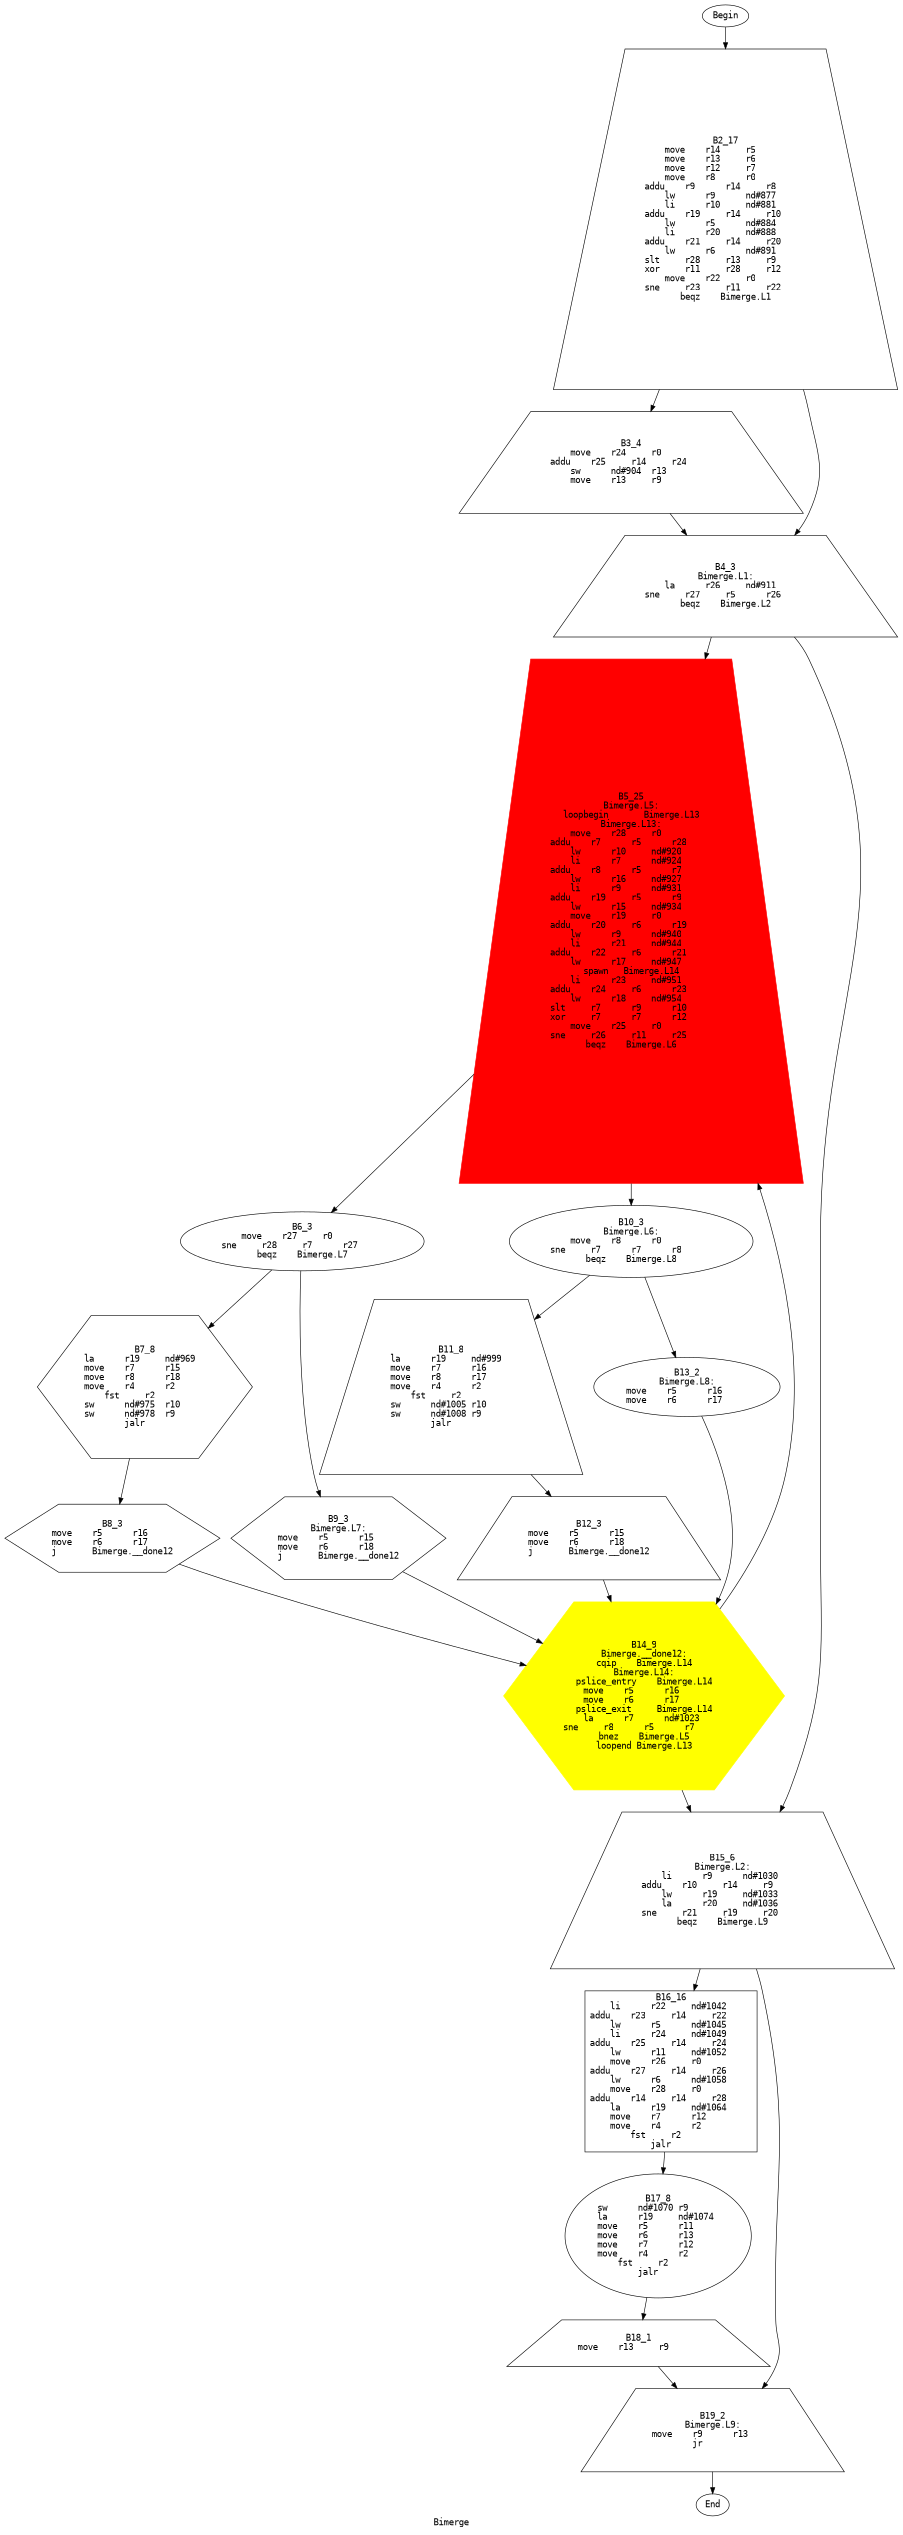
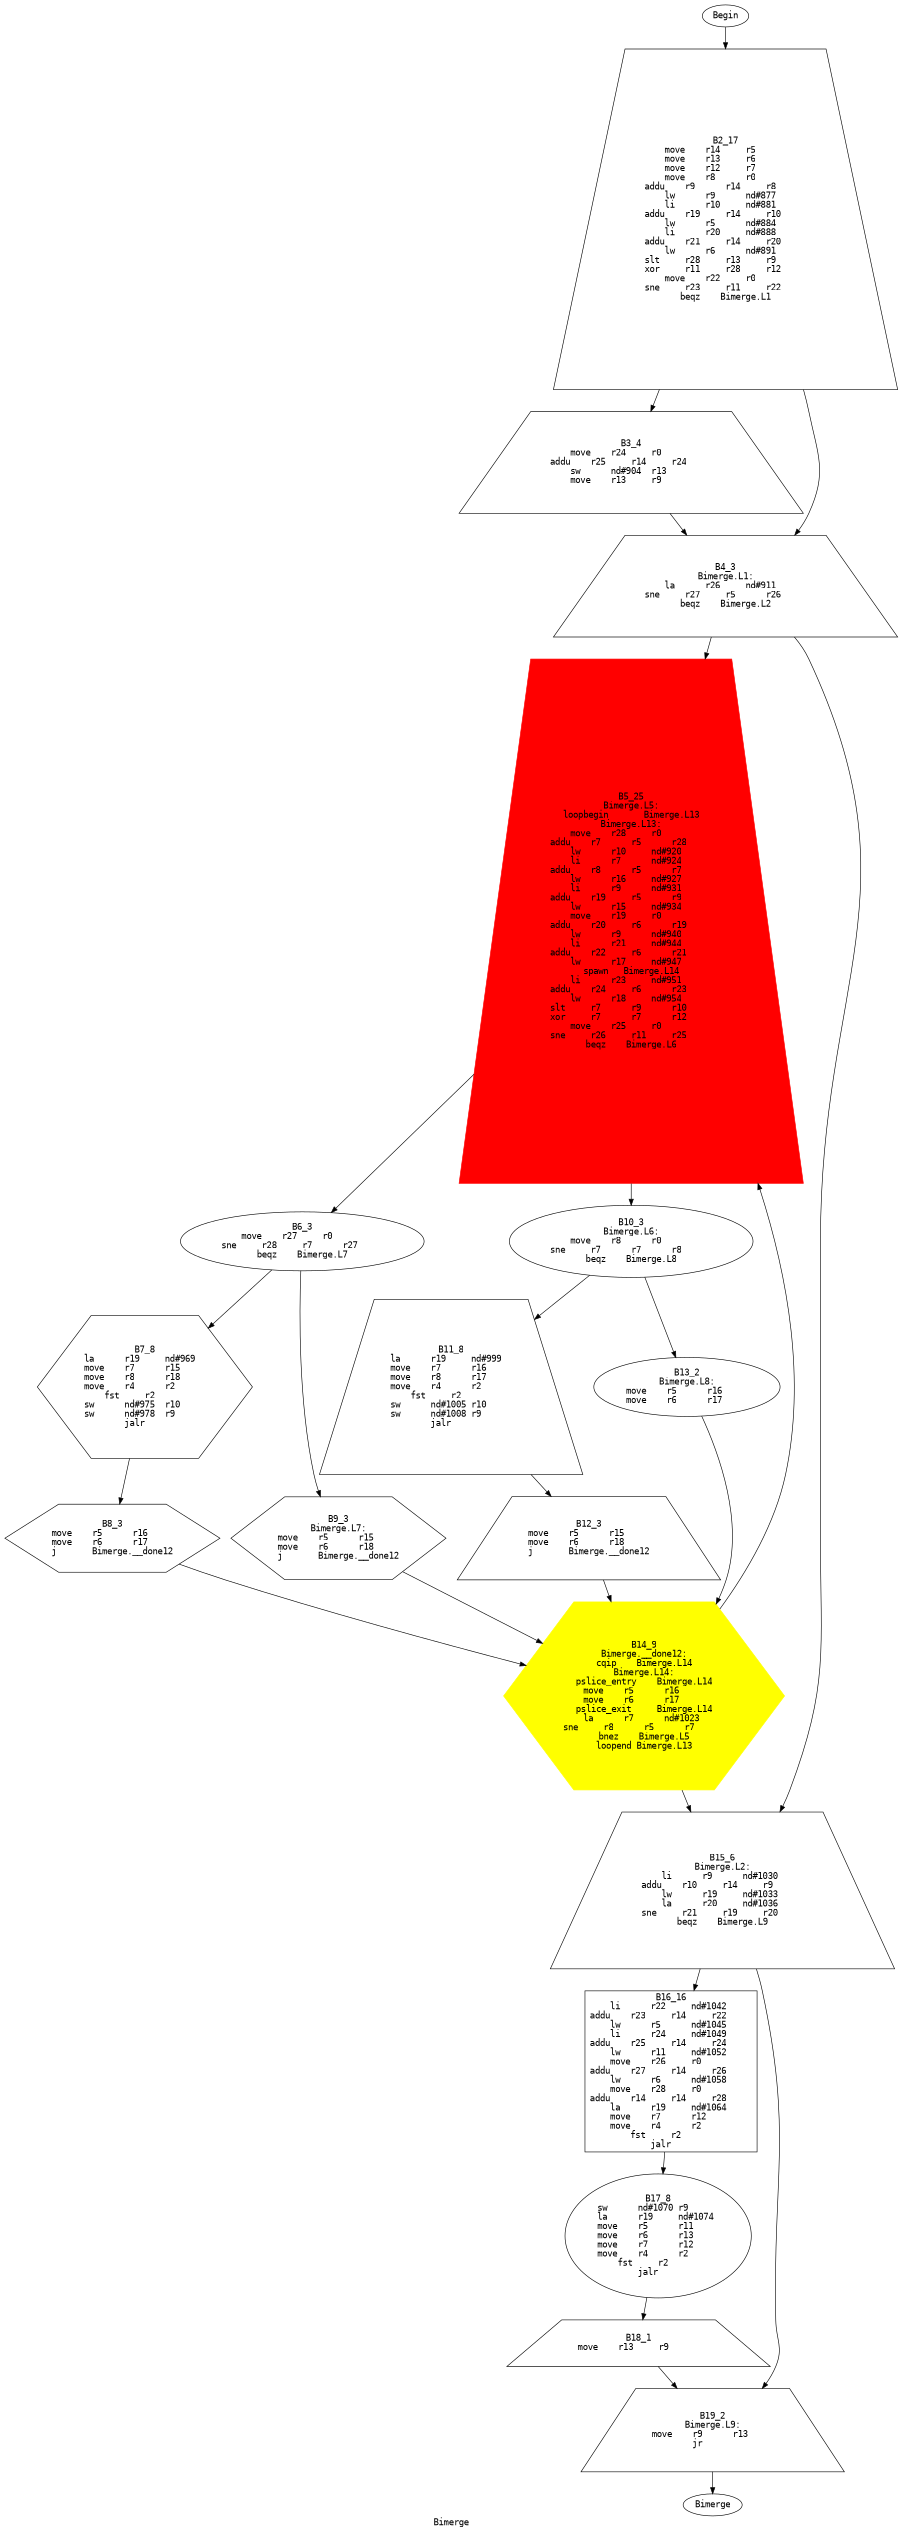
(713, 2505) -> (713, 2505)
